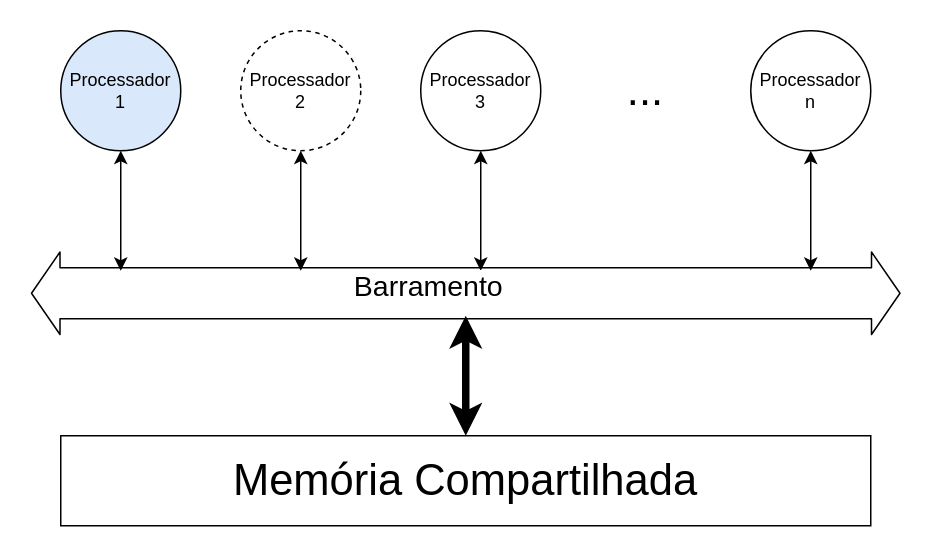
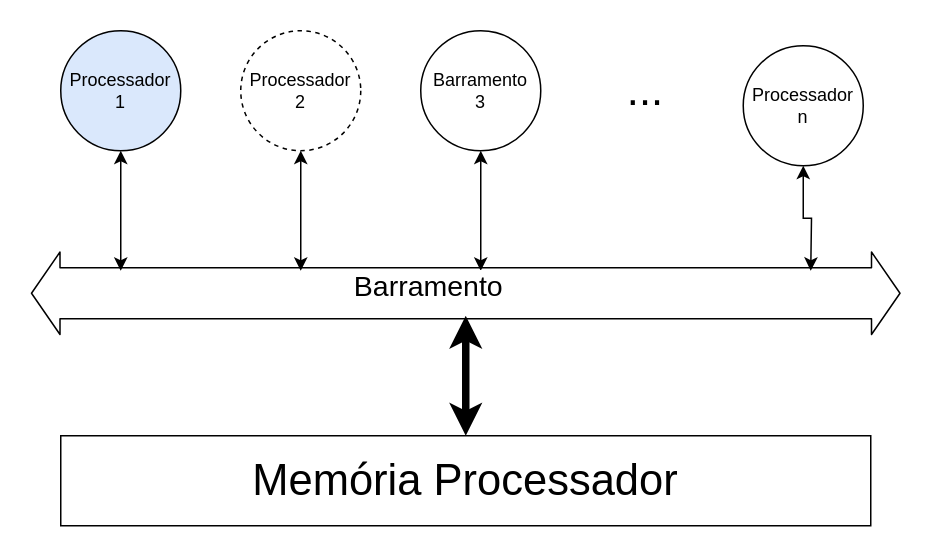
(481, 91) -> (481, 91)
(811, 91) -> (803, 106)
(466, 481) -> (466, 481)
